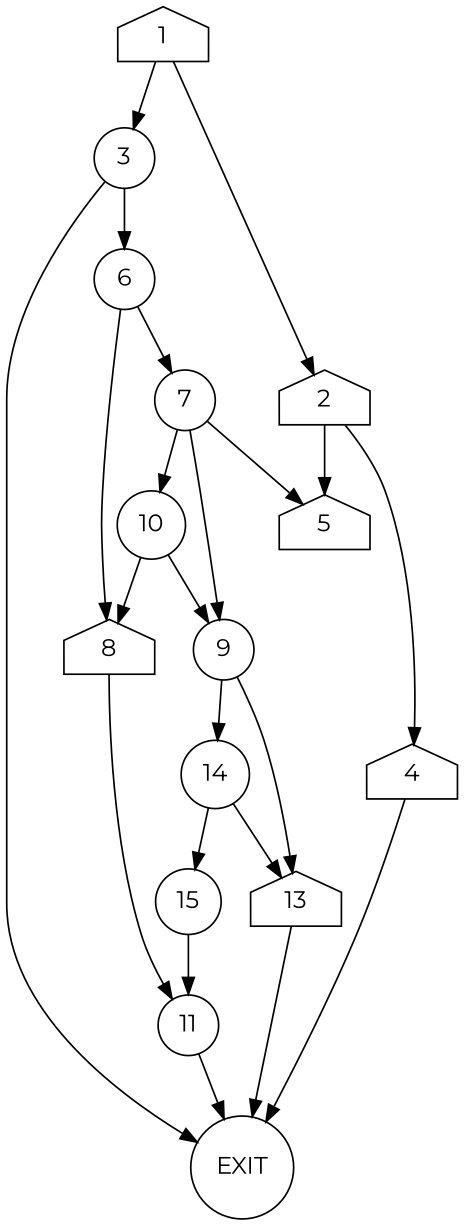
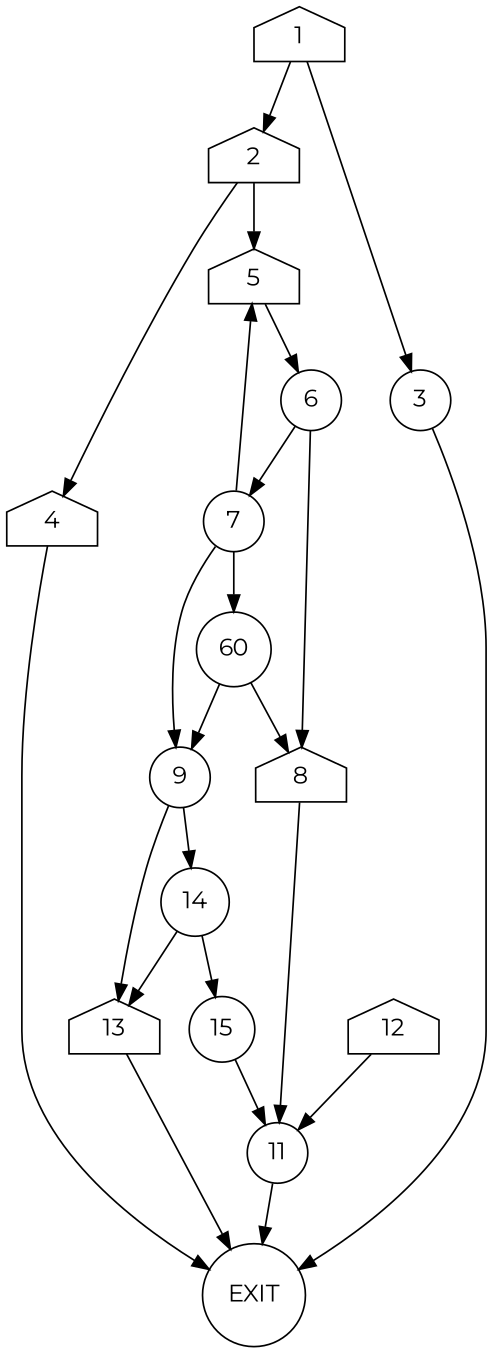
(124, 210) -> (278, 330)
(151, 525) -> (234, 649)
none -> (394, 1029)
